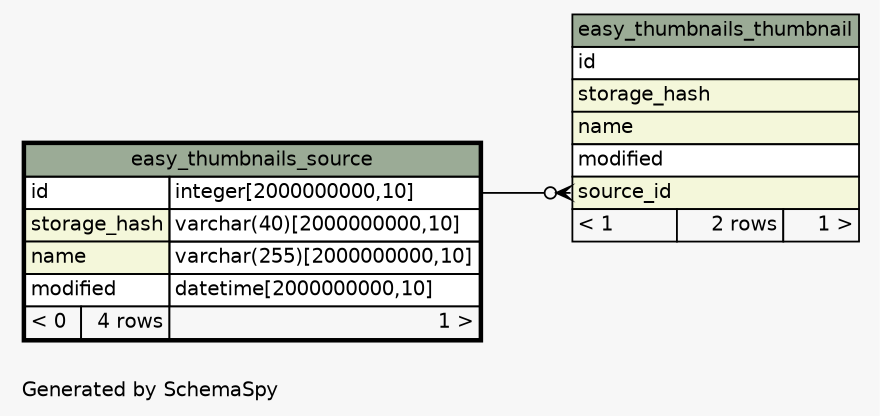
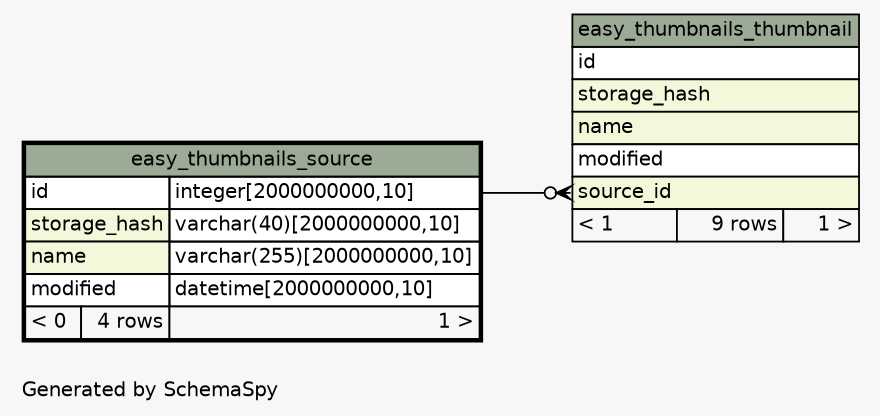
(745, 224) -> (745, 224)
